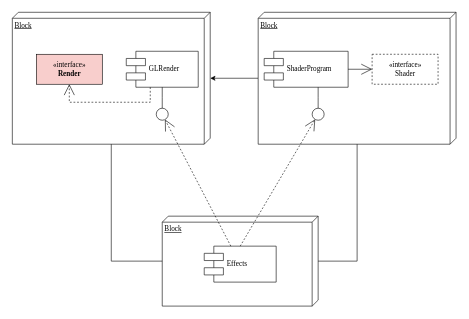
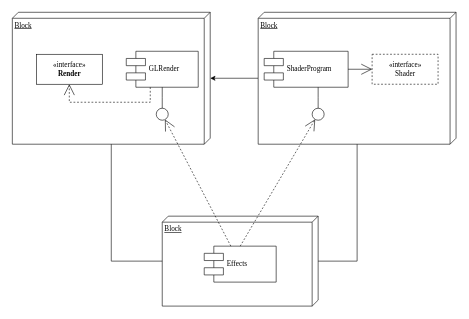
(69, 69) -> (69, 69)
